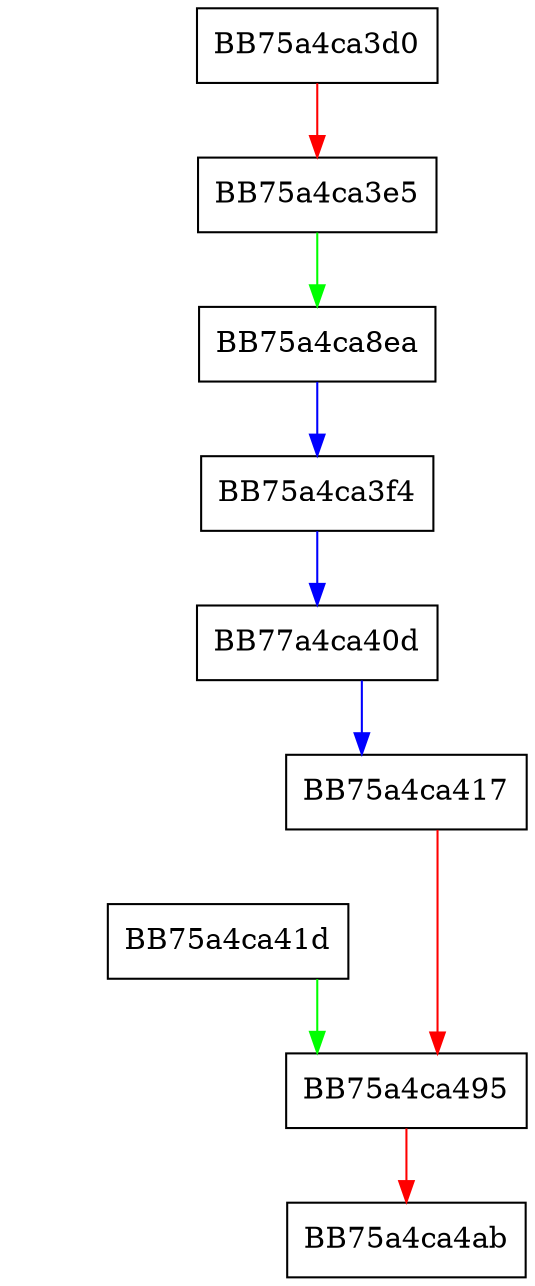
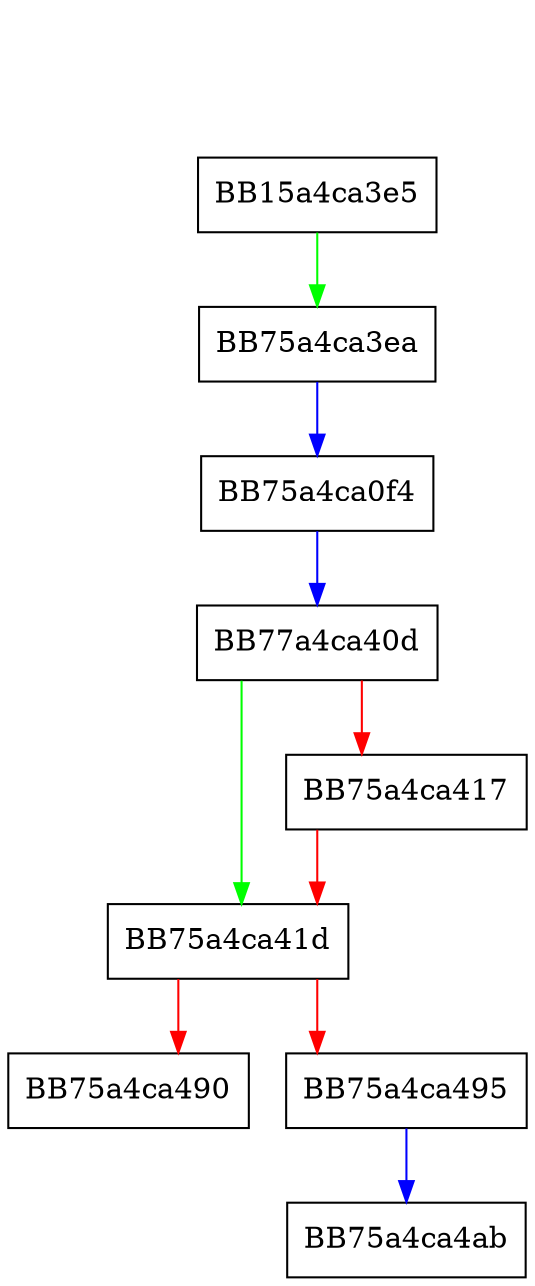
(317, 46) -> none
(317, 195) -> (317, 195)
(317, 344) -> (317, 344)
(317, 494) -> (317, 494)
(362, 707) -> (362, 707)
none -> (242, 782)
(438, 931) -> (317, 856)
(317, 1005) -> (317, 1005)
none -> (129, 1091)
(406, 1155) -> (406, 1155)
